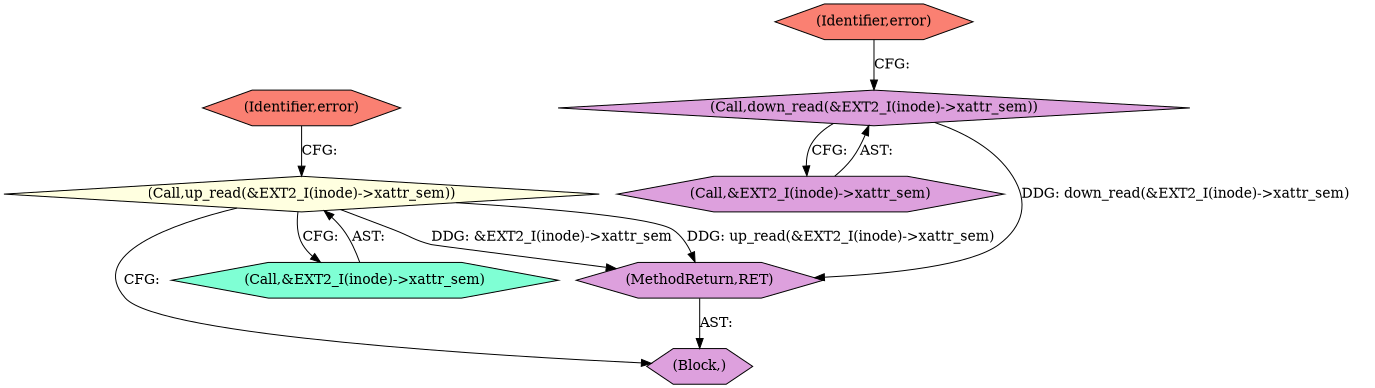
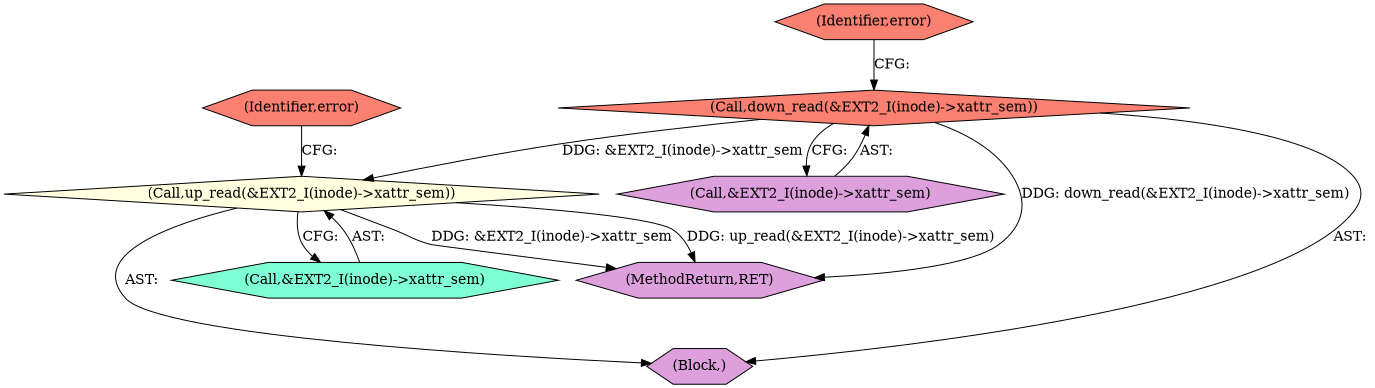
(874, 108) -> (874, 108)
none -> (566, 143)
(144, 280) -> (144, 280)
(700, 318) -> (1213, 284)
